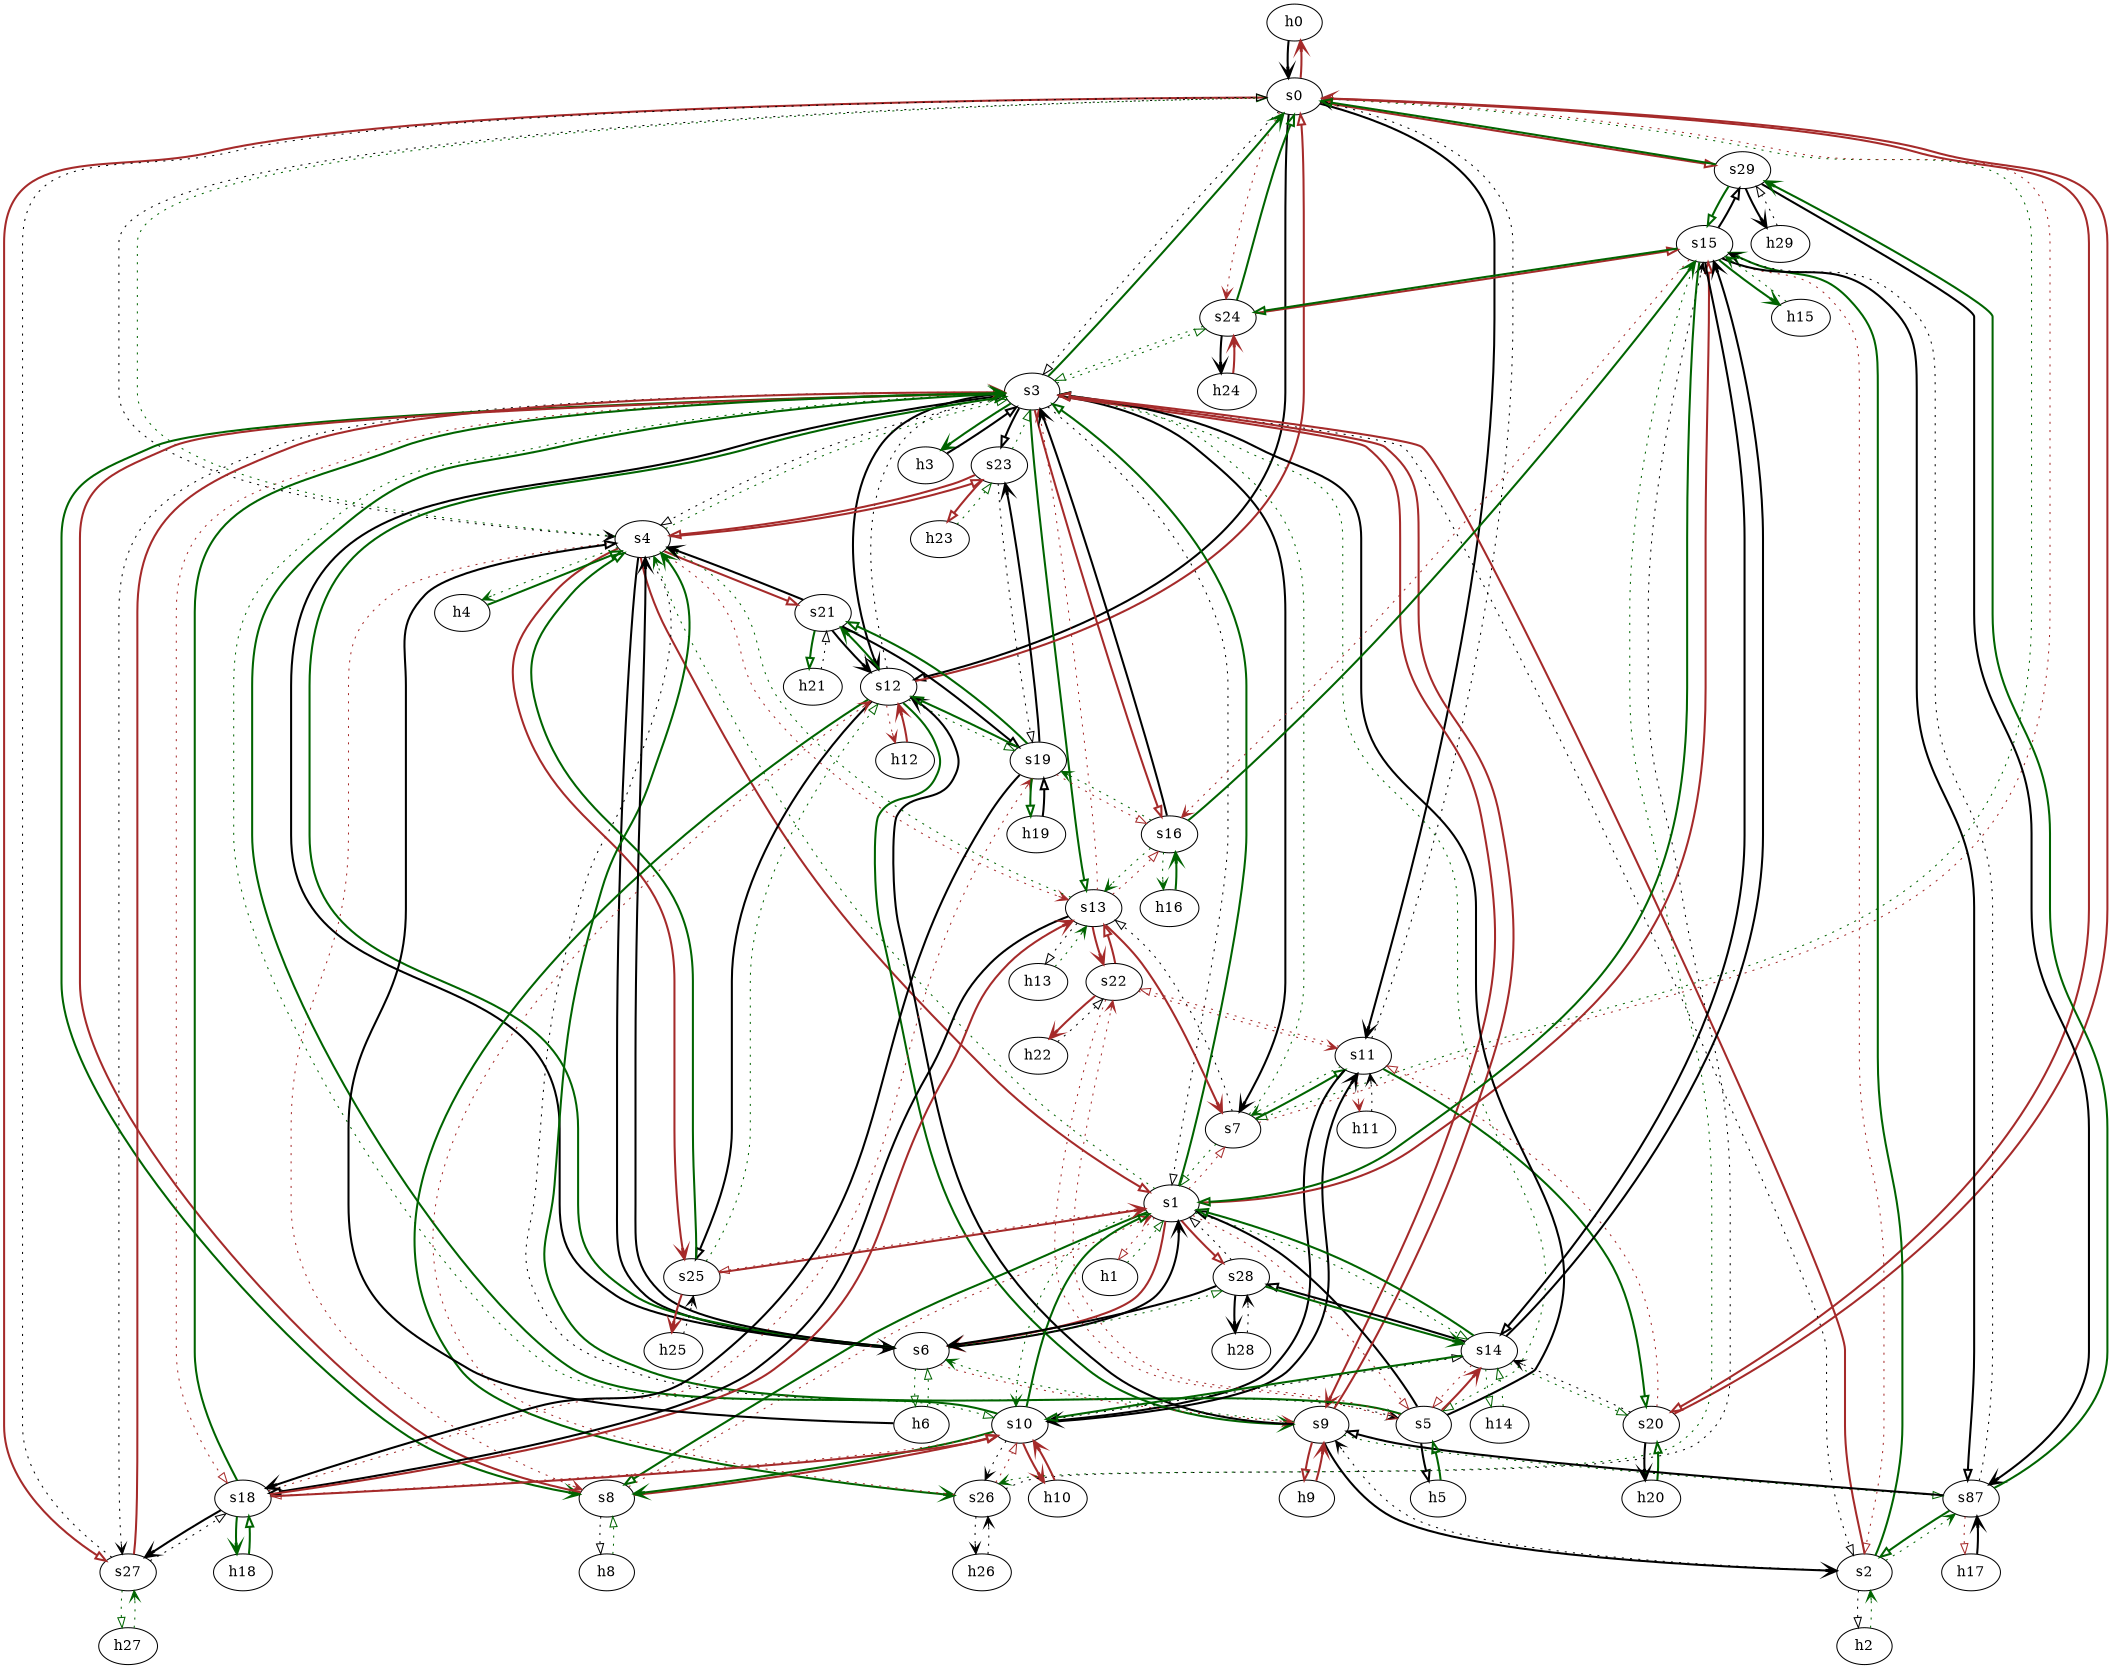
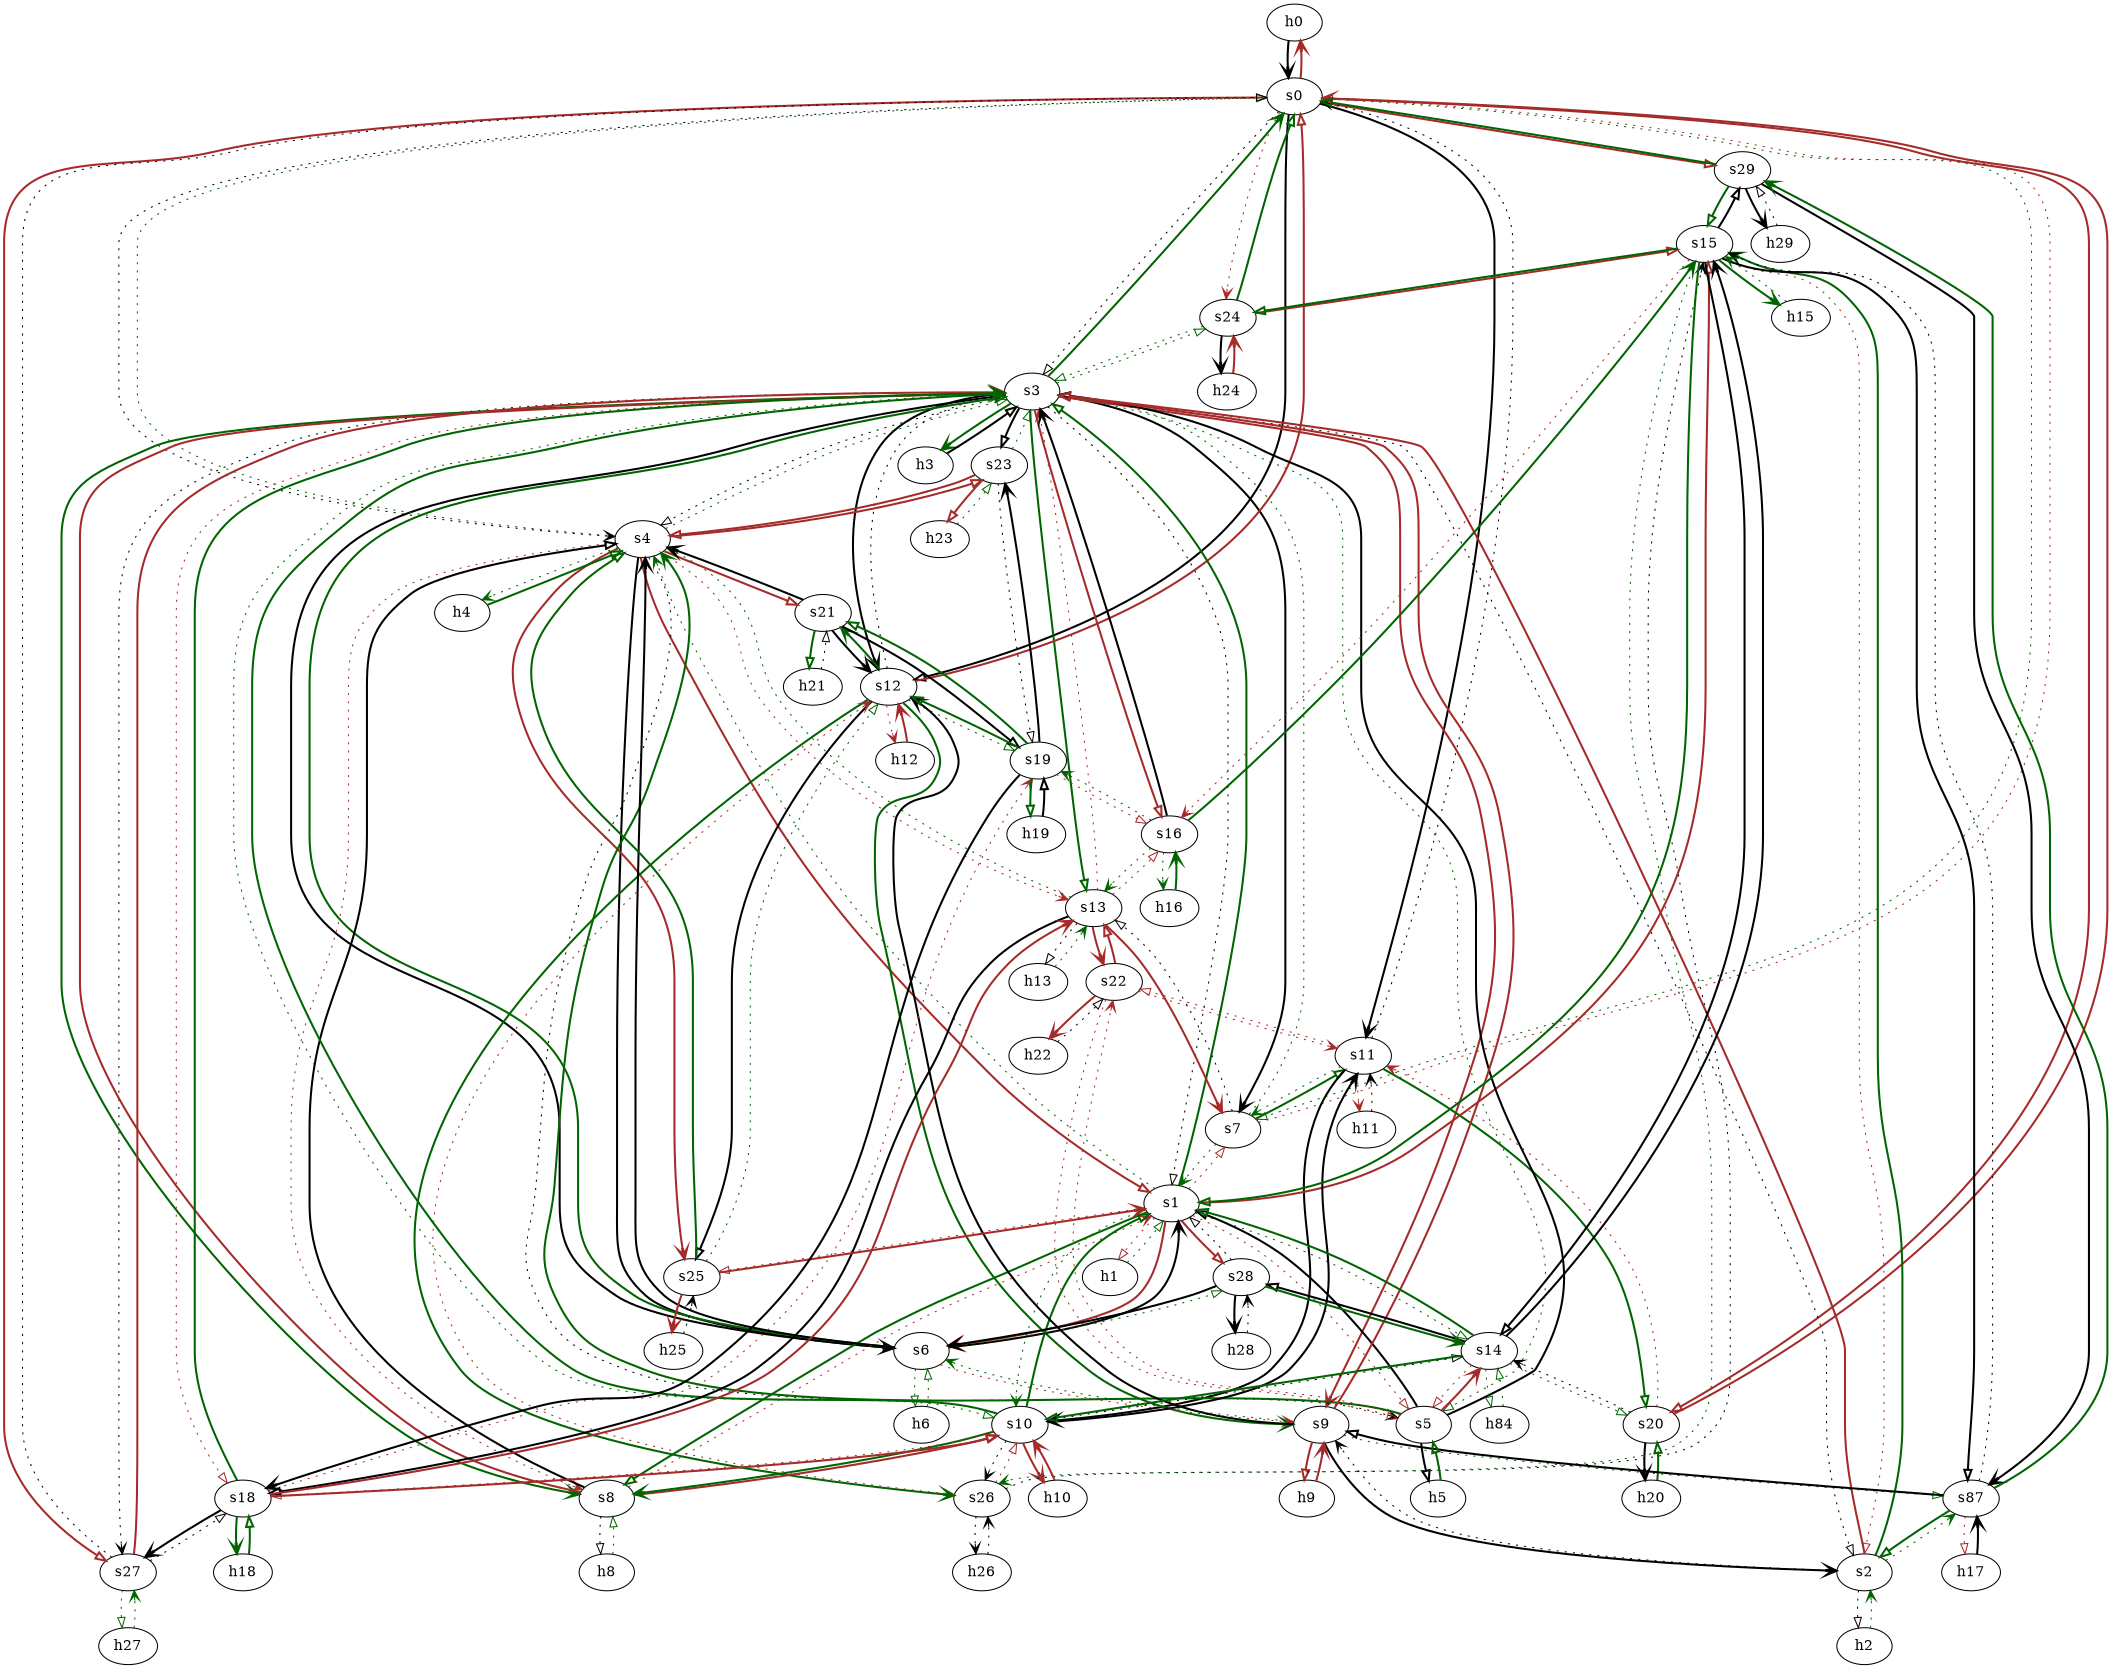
(348, 1158) -> (333, 997)
(1201, 1160) -> (1201, 1160)
(1581, 1201) -> (1581, 1201)
(1500, 1425) -> (1500, 1425)
